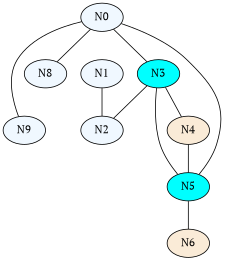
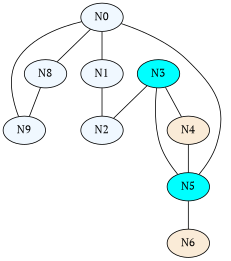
(130, 45) -> (102, 46)
none -> (35, 102)
